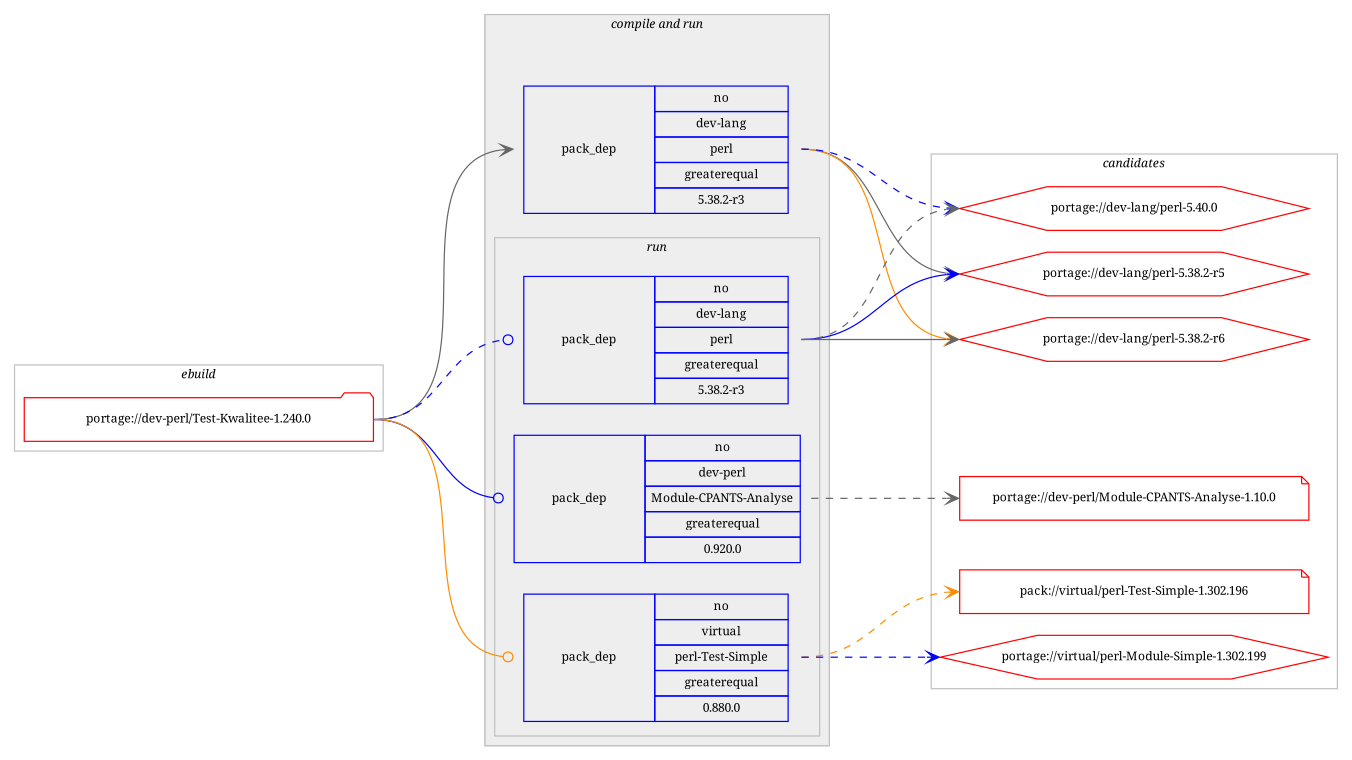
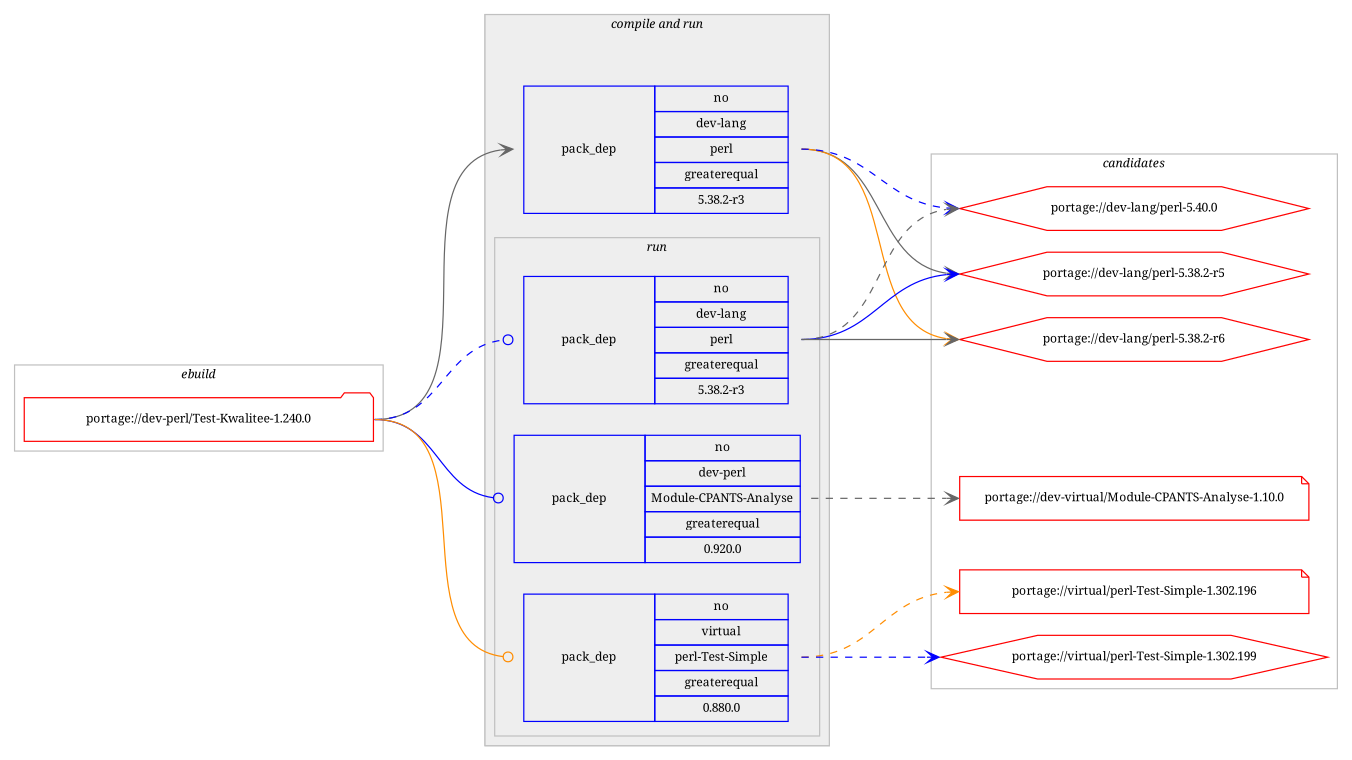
(1134, 498) -> (1134, 498)
(1134, 592) -> (1134, 592)
(1134, 657) -> (1134, 657)
